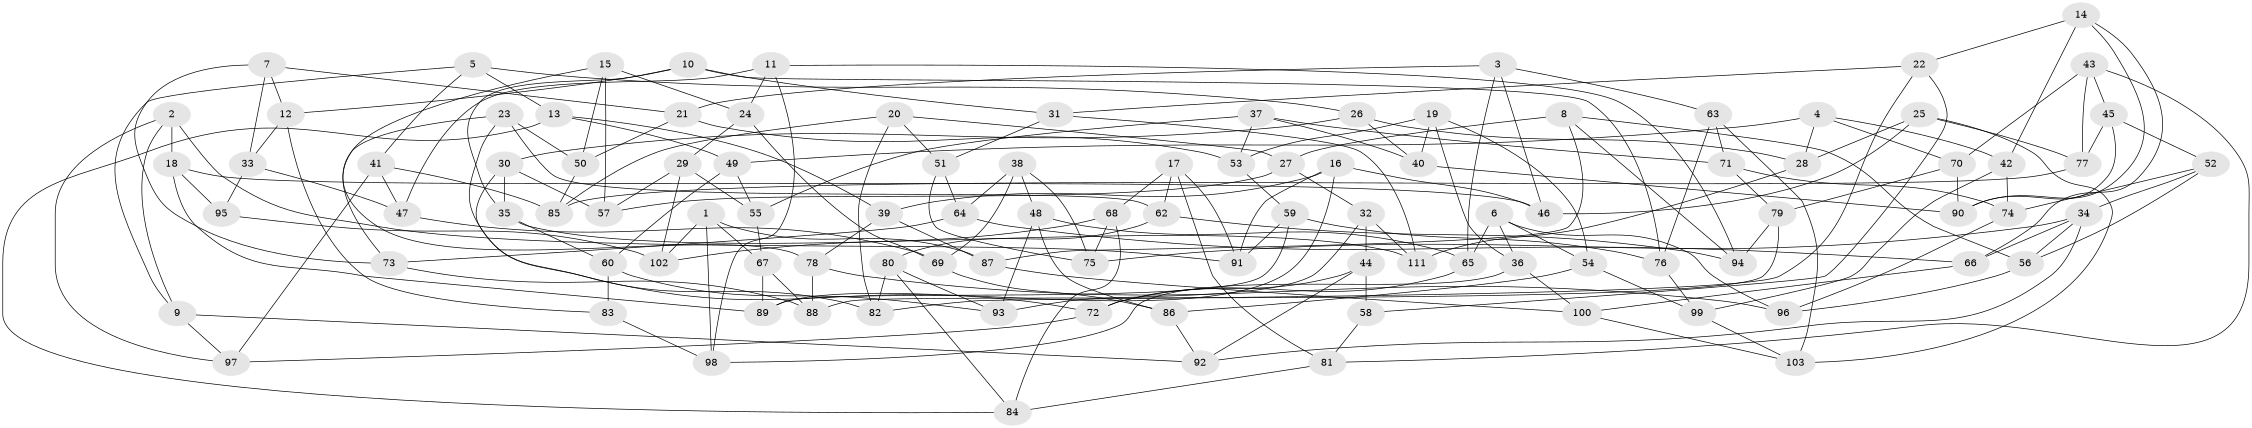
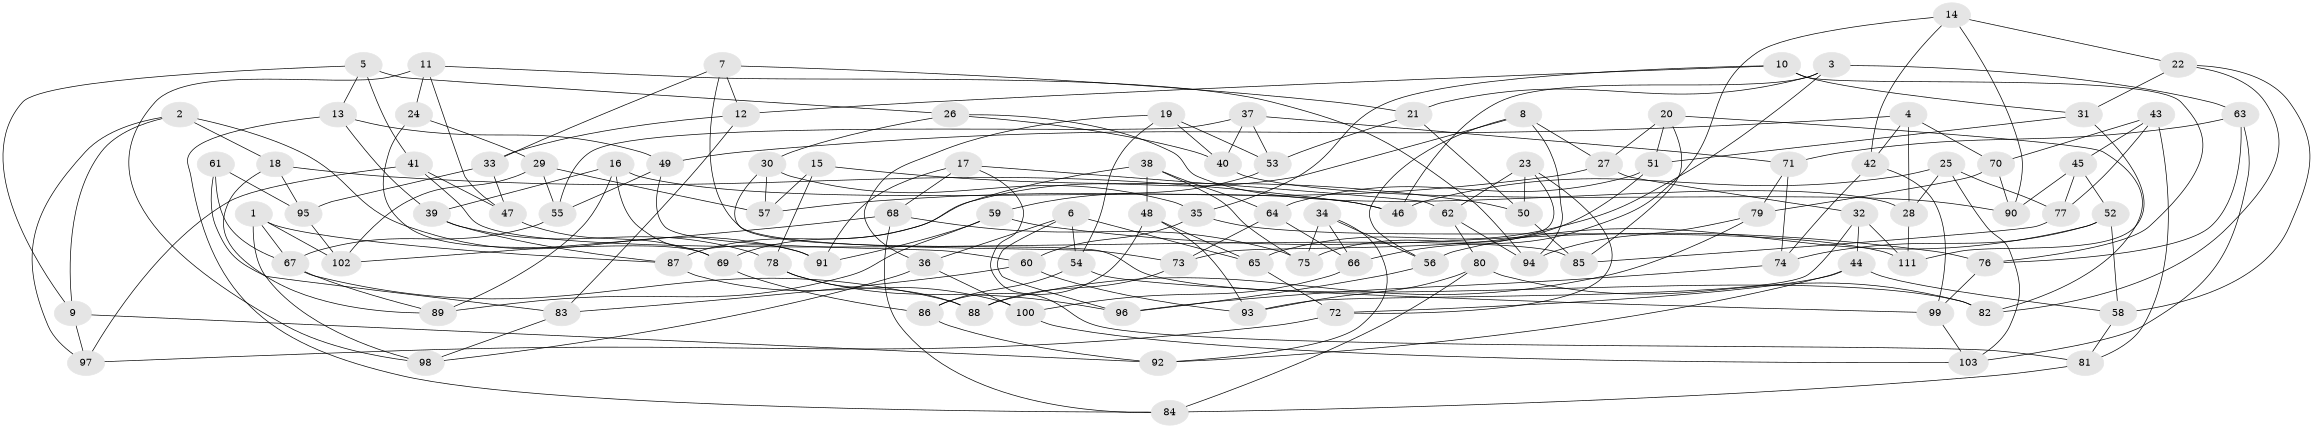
(675, 90) -> none
none -> (216, 164)
(2147, 189) -> (2114, 264)
